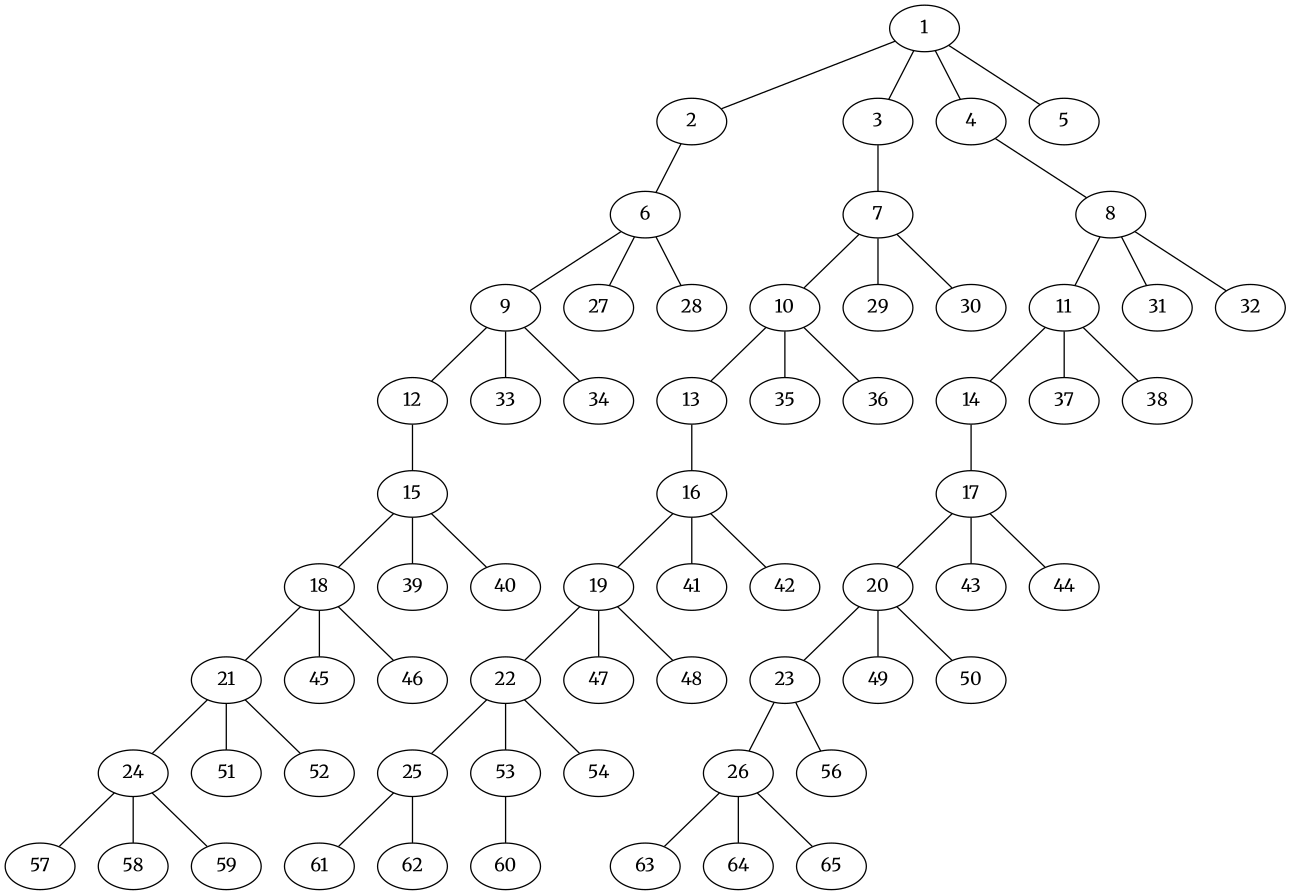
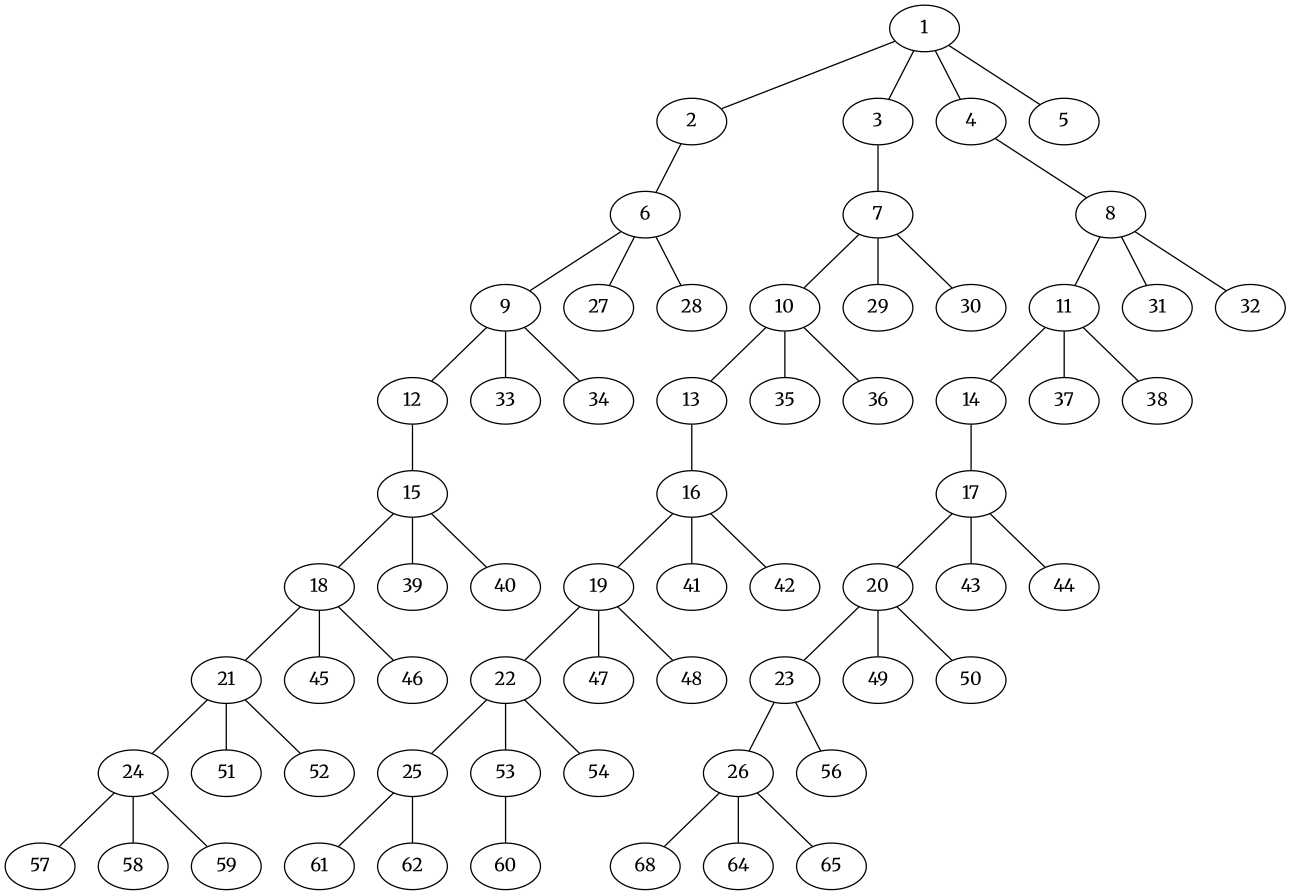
(645, 866) -> (645, 866)
